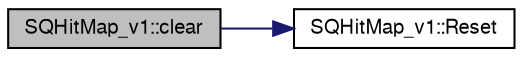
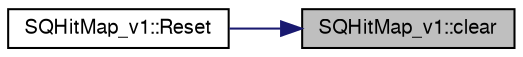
(247, 29) -> (255, 29)
